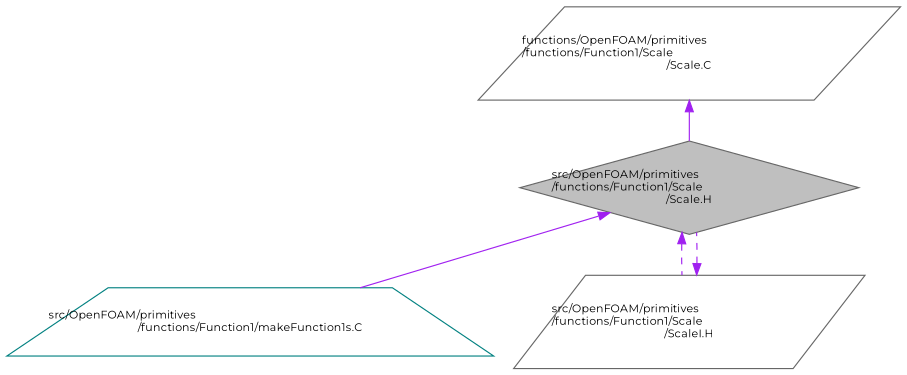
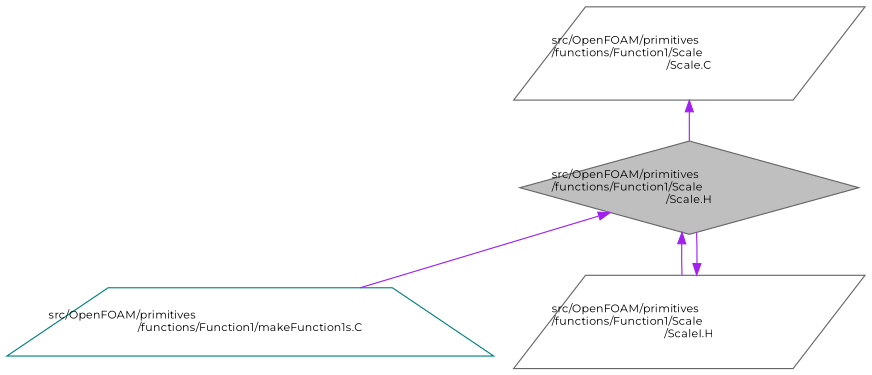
(689, 53) -> (689, 53)
(697, 248) -> (697, 248)
(682, 259) -> (682, 259)
